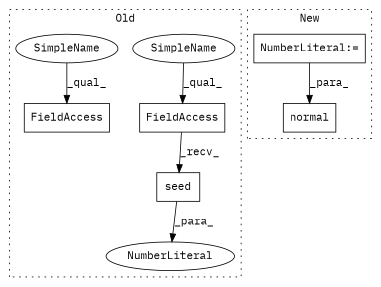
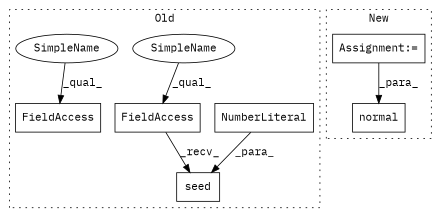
(310, 49) -> (379, 49)
(175, 218) -> (234, 149)
(170, 256) -> (264, 118)
